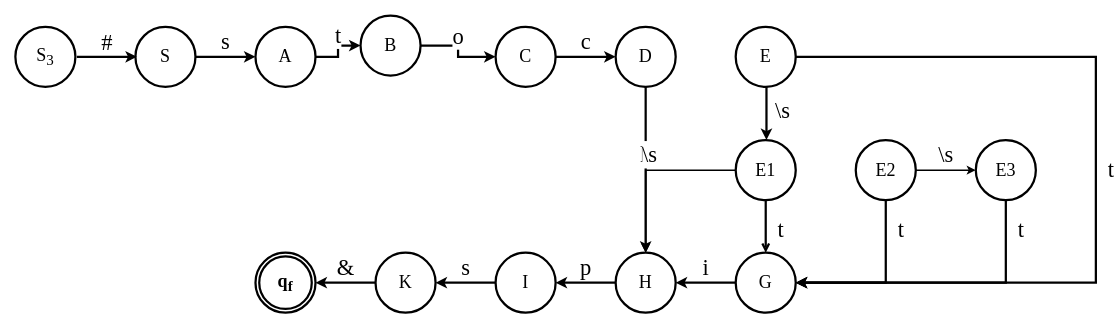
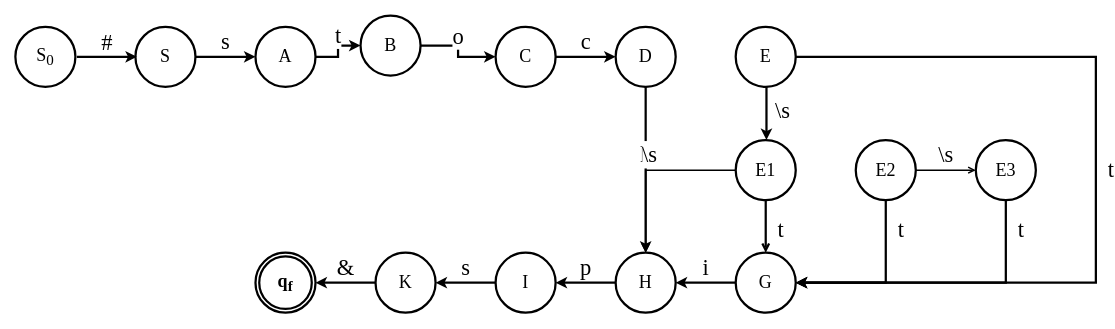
(45, 57) -> (45, 57)
(967, 170) -> (968, 170)
